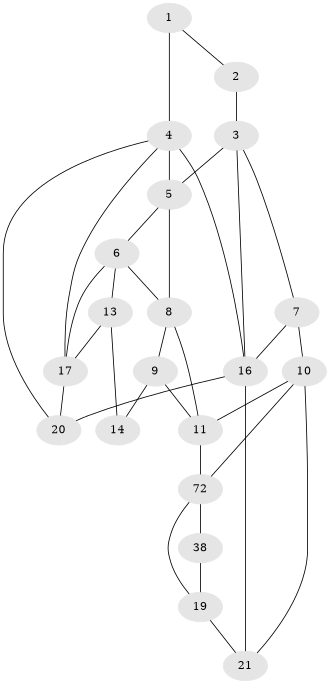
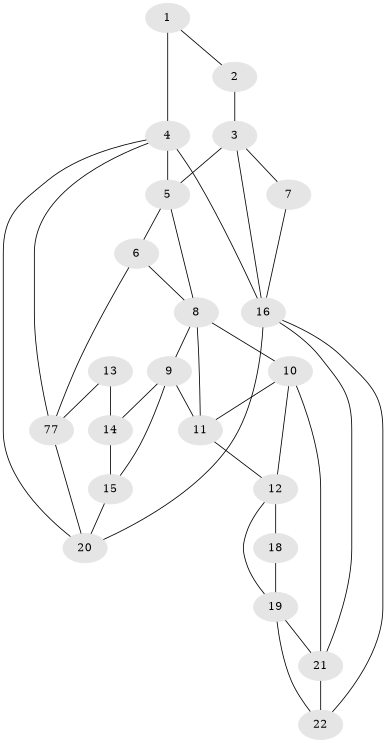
(114, 283) -> none
(301, 342) -> (243, 342)
(65, 371) -> (52, 430)
none -> (110, 489)
(200, 489) -> (276, 489)
(200, 548) -> (276, 548)
none -> (321, 725)
